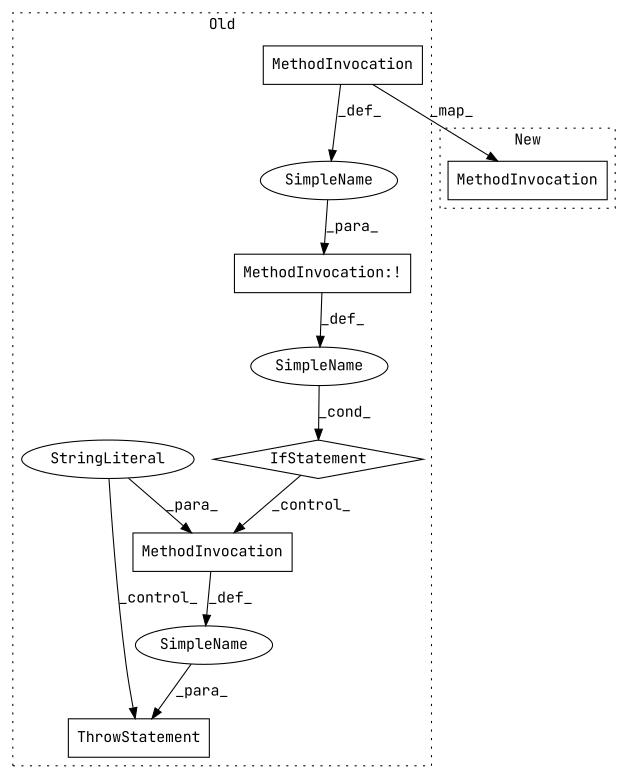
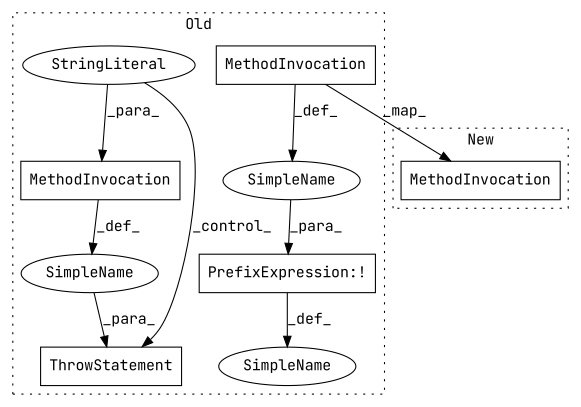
(323, 273) -> (287, 273)
(318, 459) -> none
